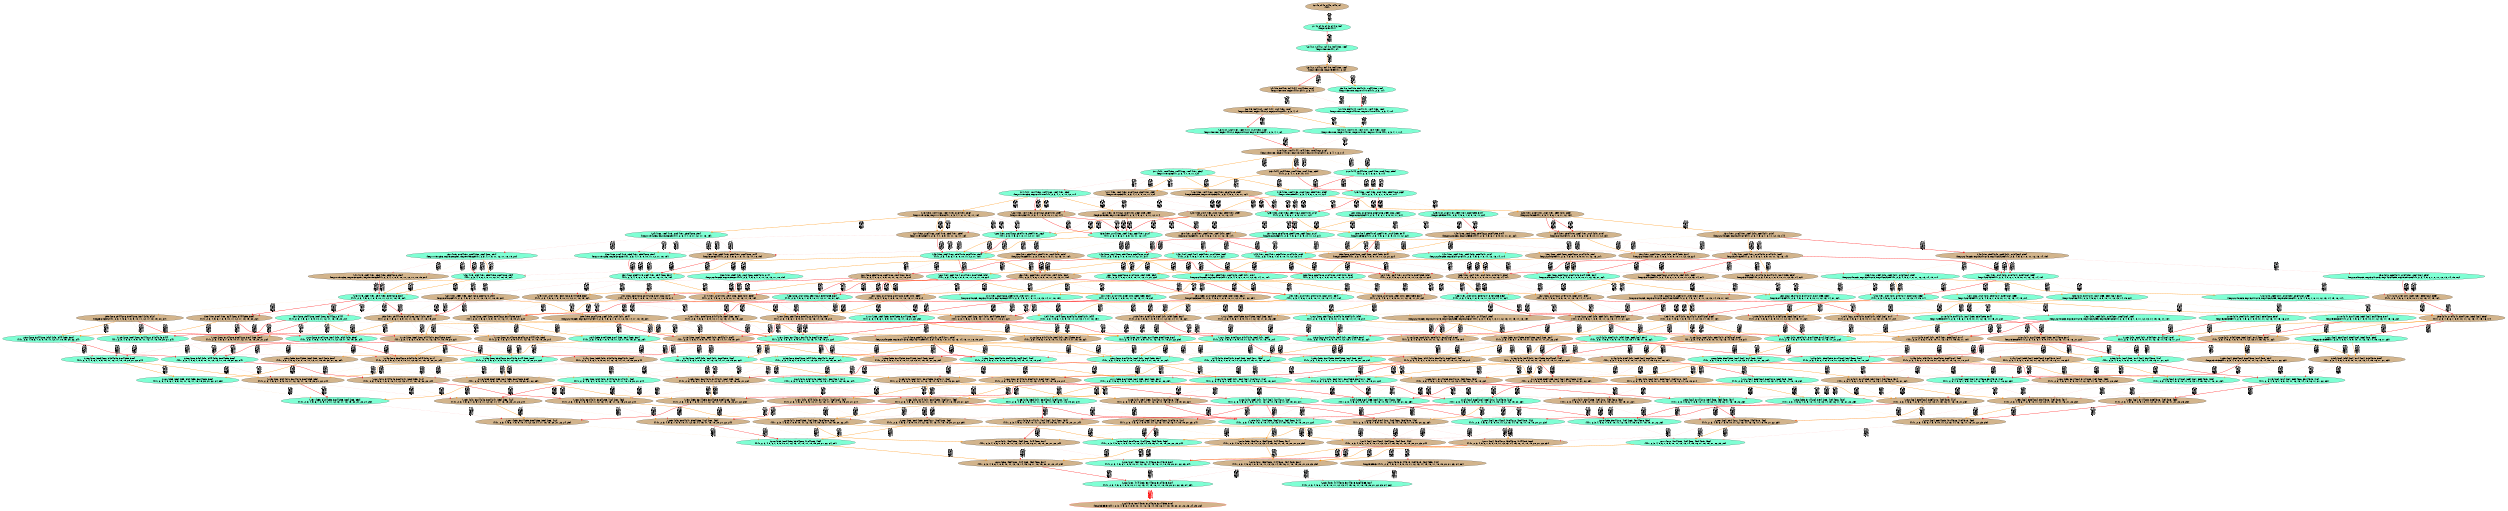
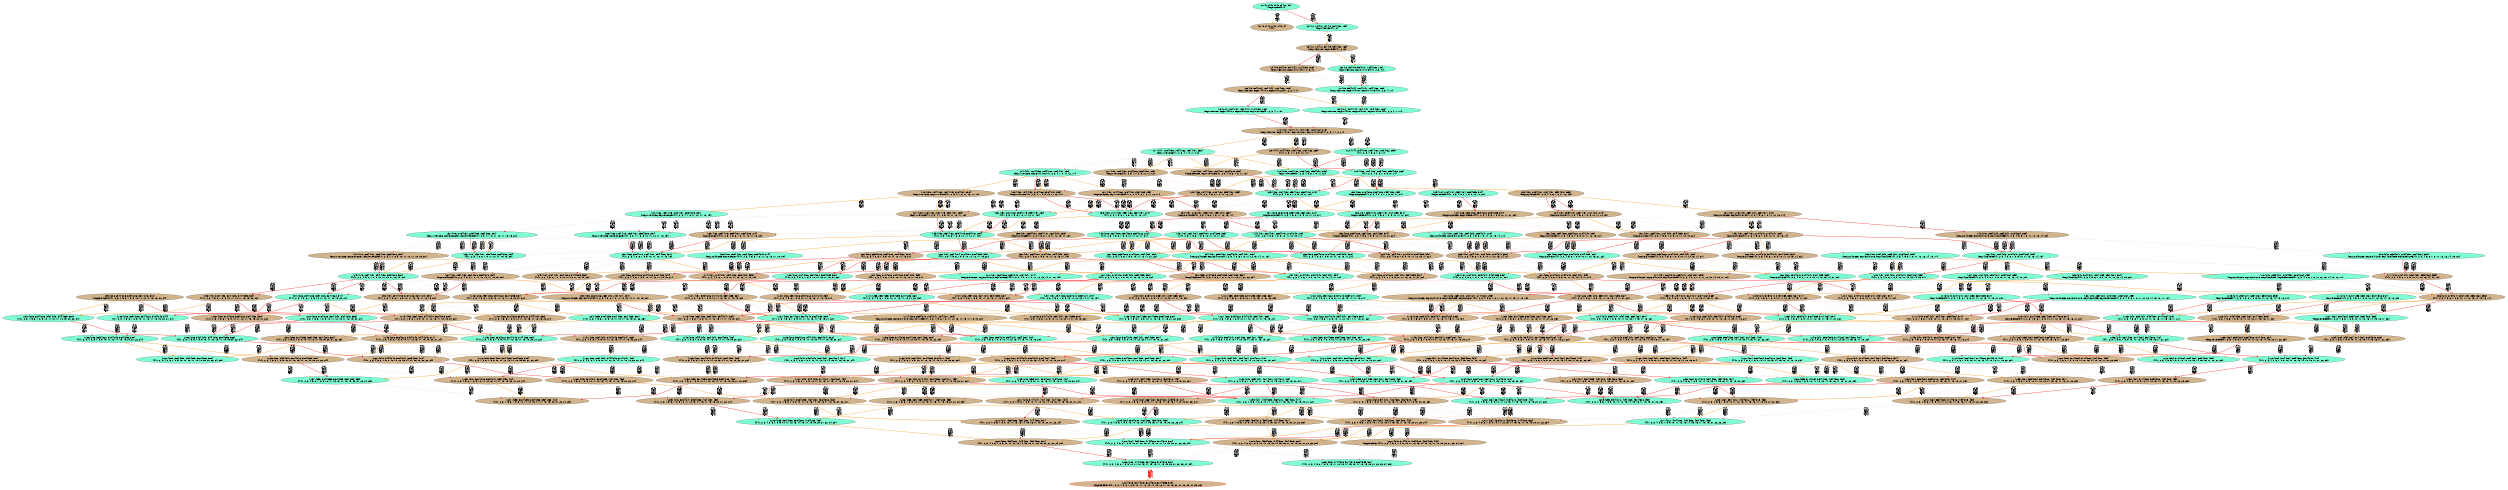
(1327, 16) -> (1274, 16)
